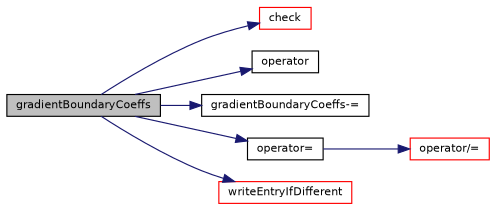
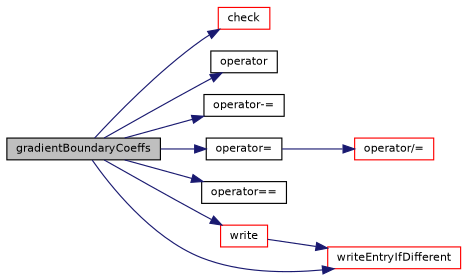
(285, 105) -> (244, 105)
none -> (244, 192)
none -> (244, 236)
